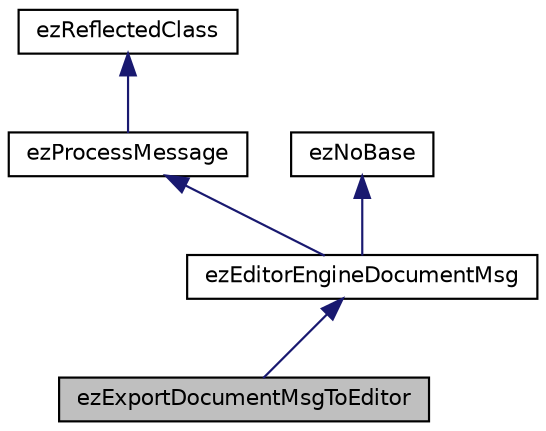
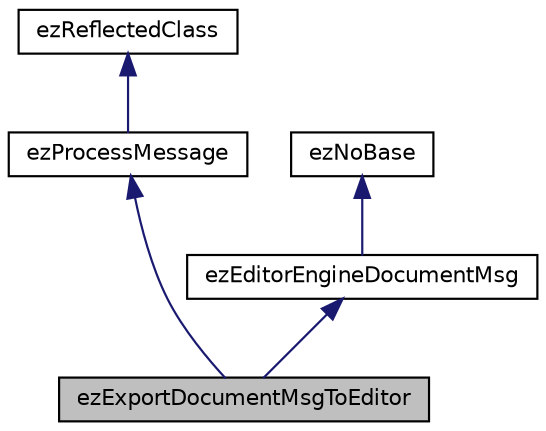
(255, 221) -> (166, 295)
